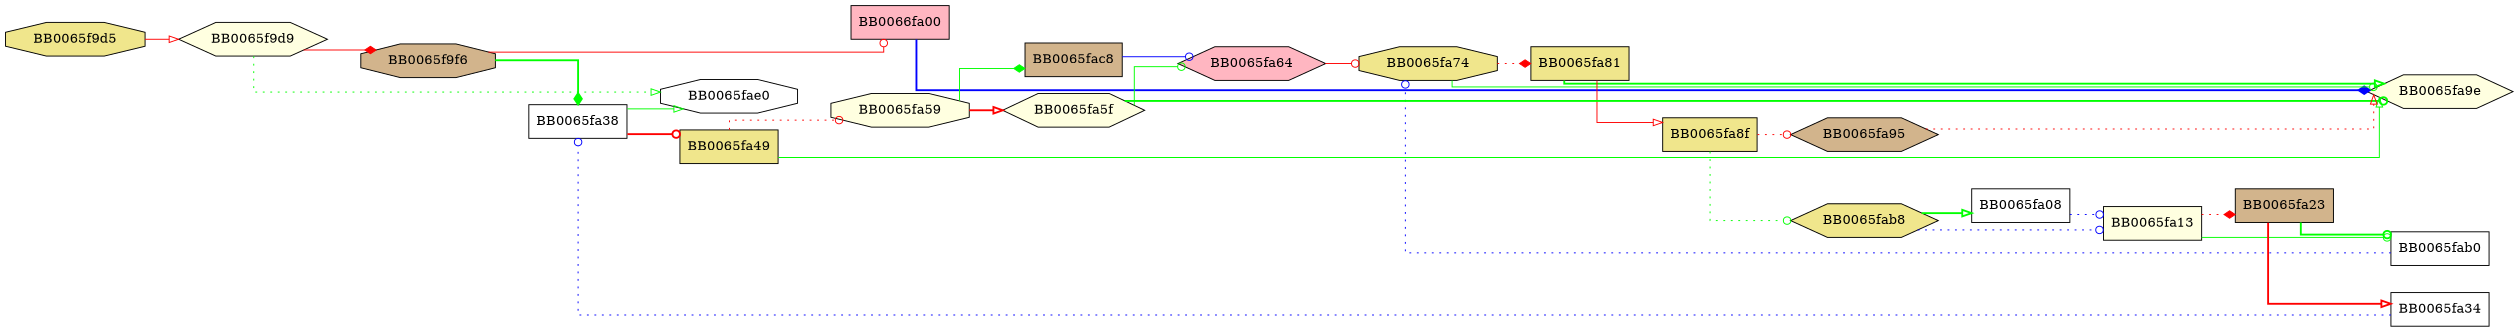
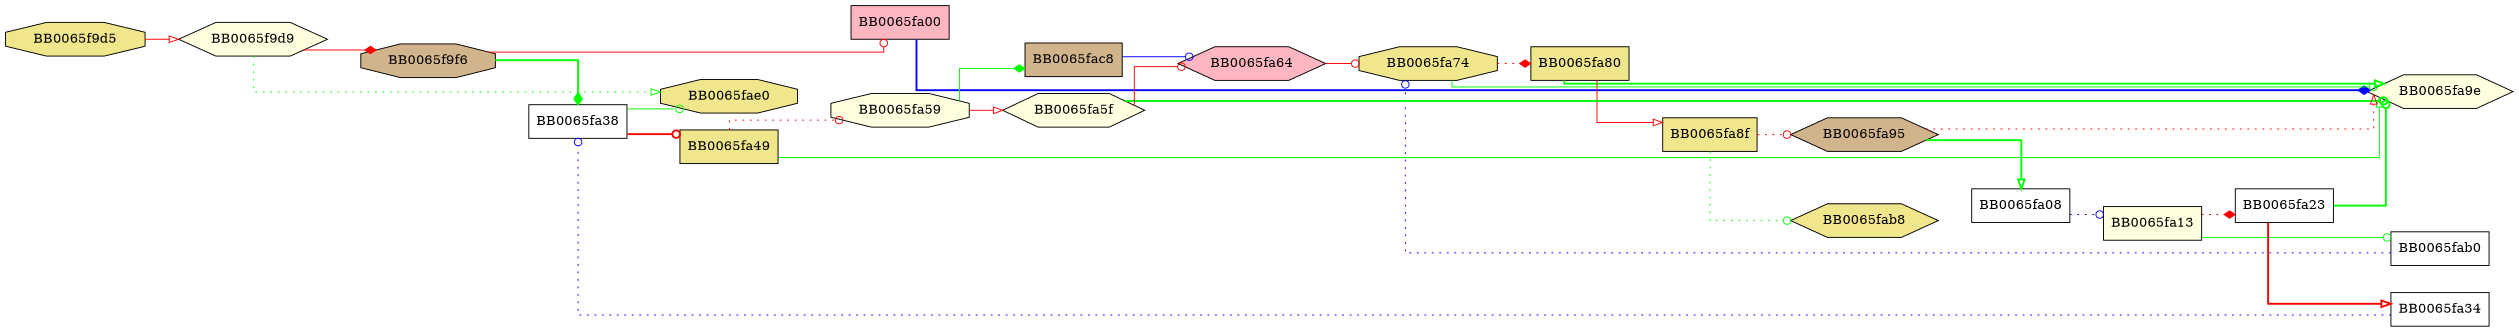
(900, 22) -> (900, 22)
(1580, 64) -> (1580, 64)
(1137, 67) -> (1137, 67)
(729, 96) -> (729, 96)
(651, 109) -> (651, 109)
(981, 110) -> (981, 110)
(2284, 206) -> (2284, 206)
(1942, 213) -> (1993, 140)
(2007, 230) -> none
(2336, 235) -> (2386, 183)
